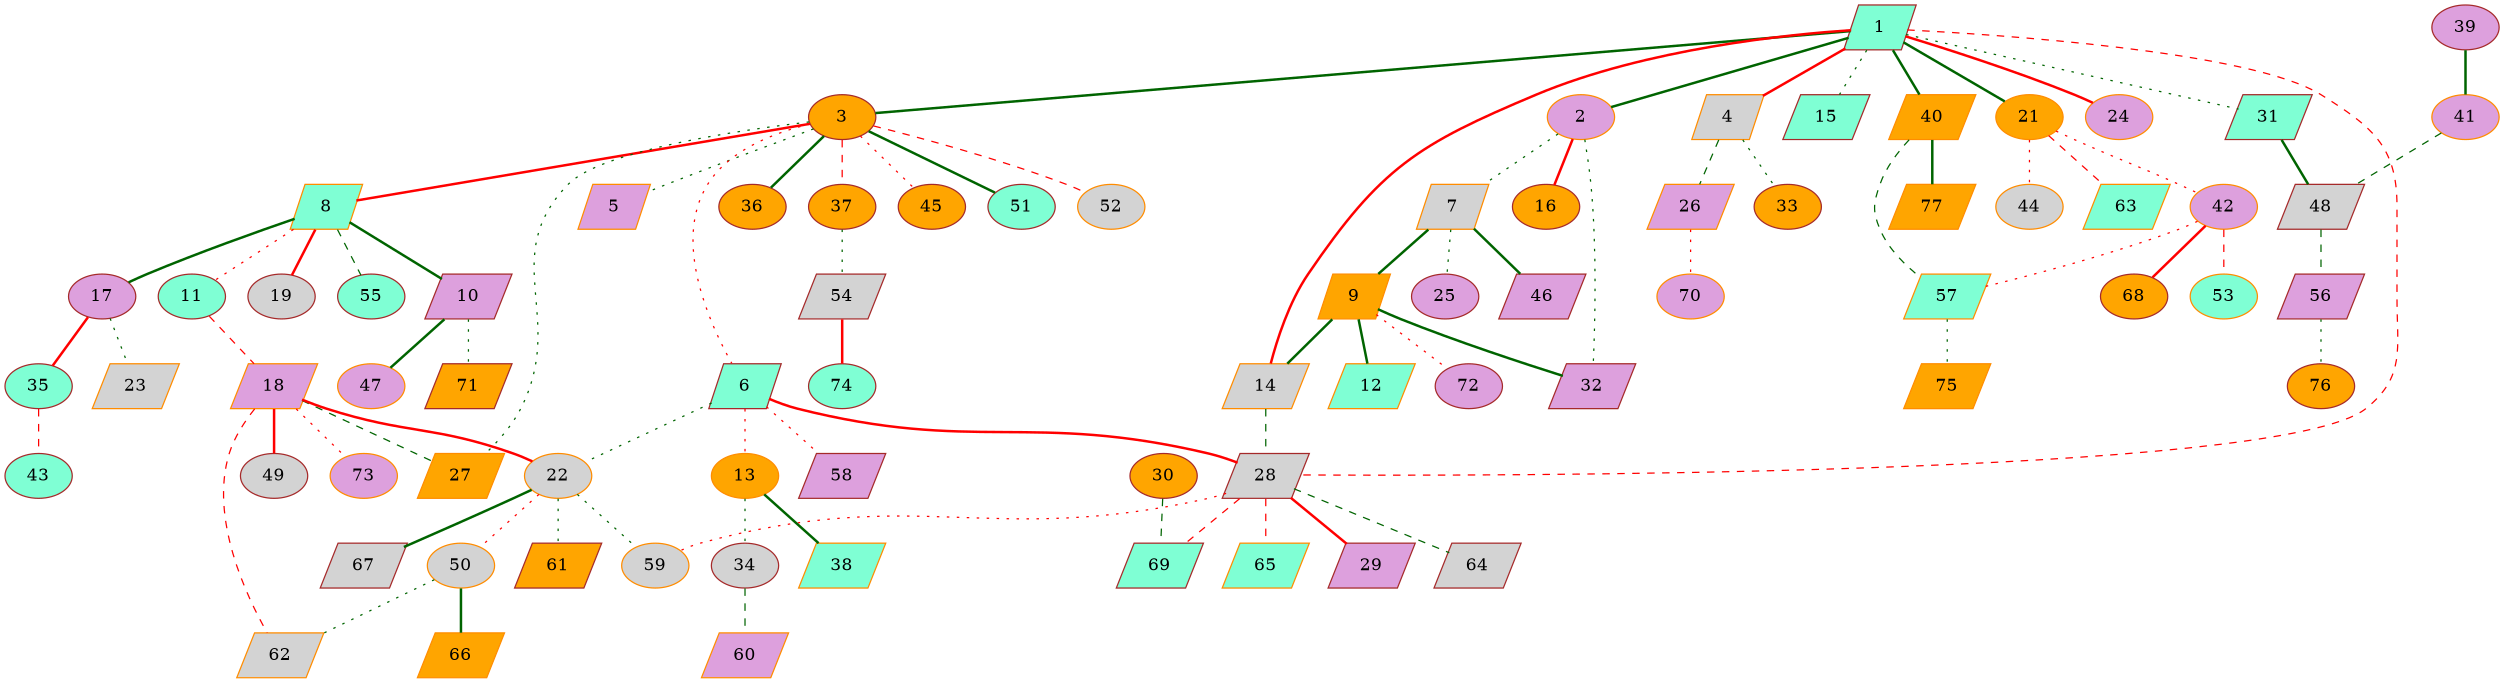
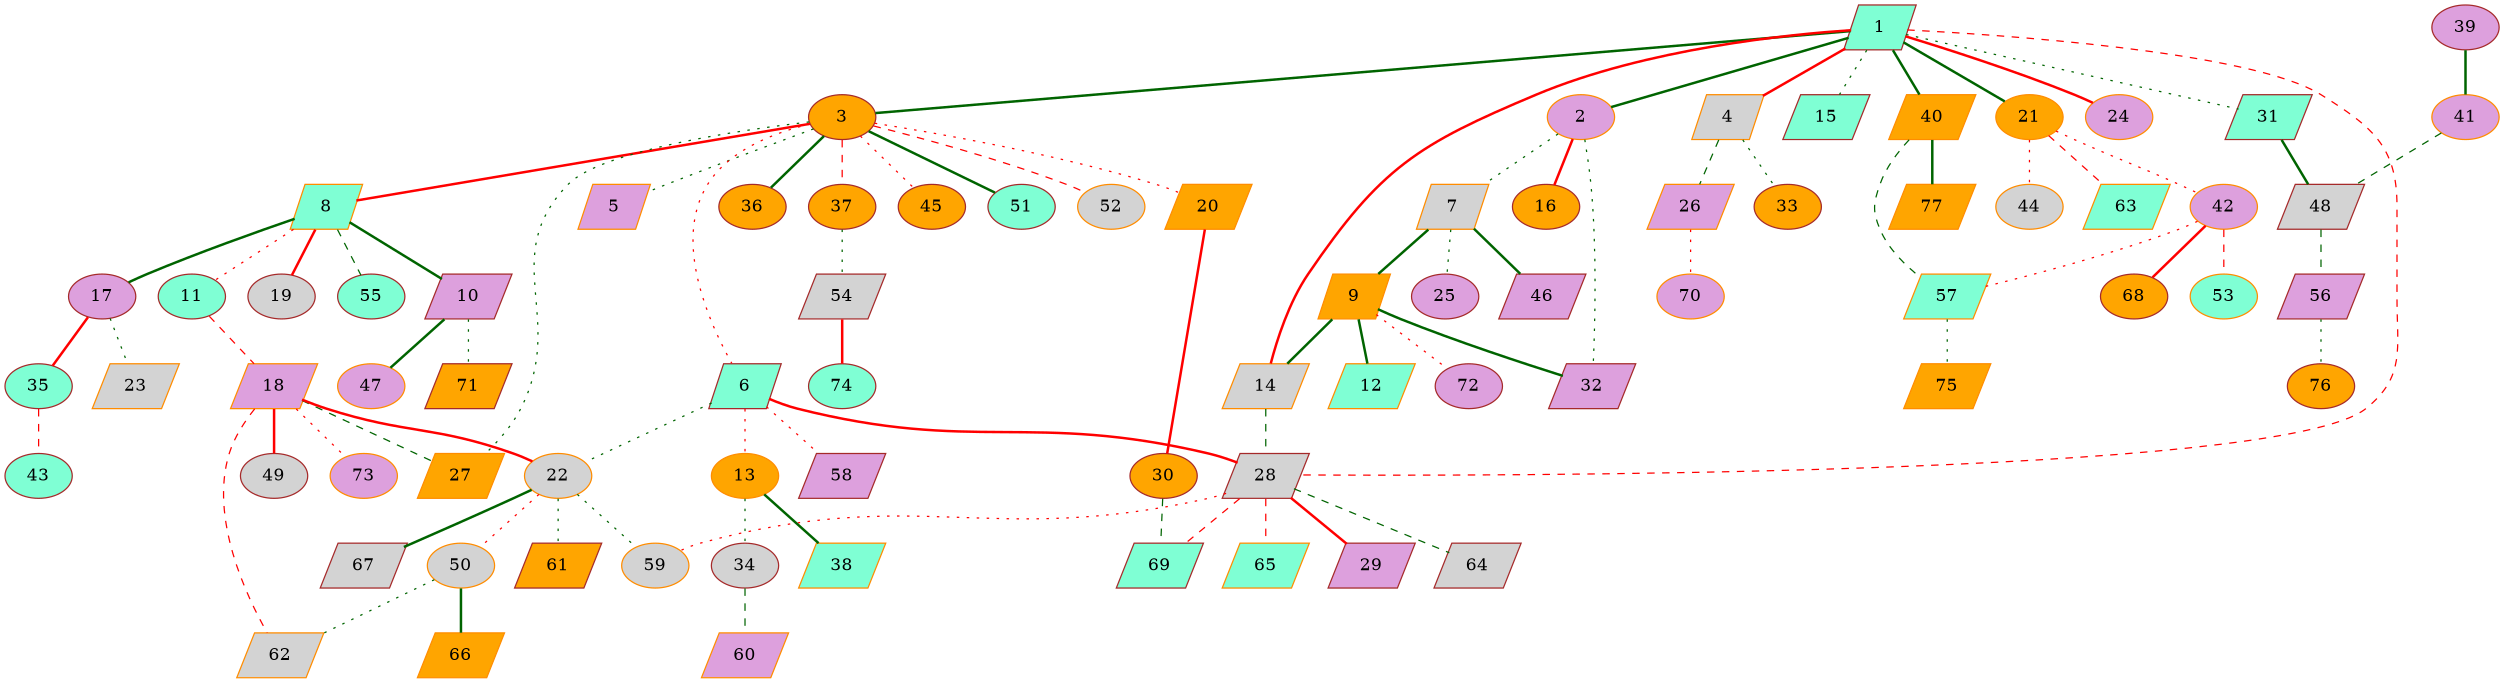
none -> (1208, 207)
